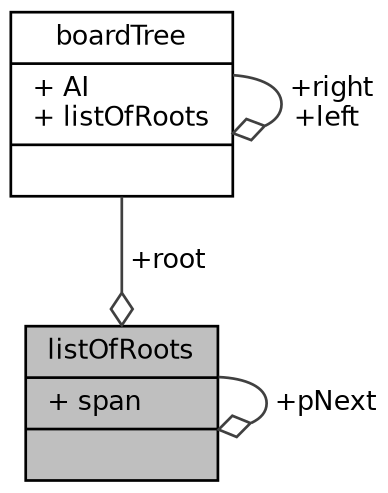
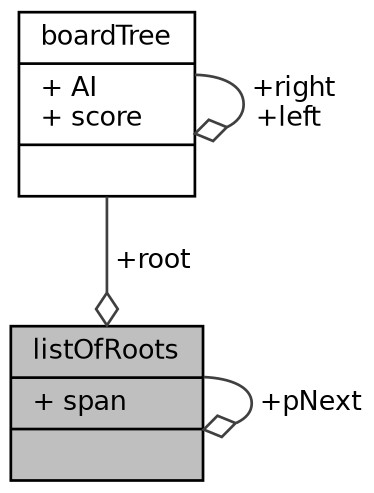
(122, 118) -> (92, 118)
